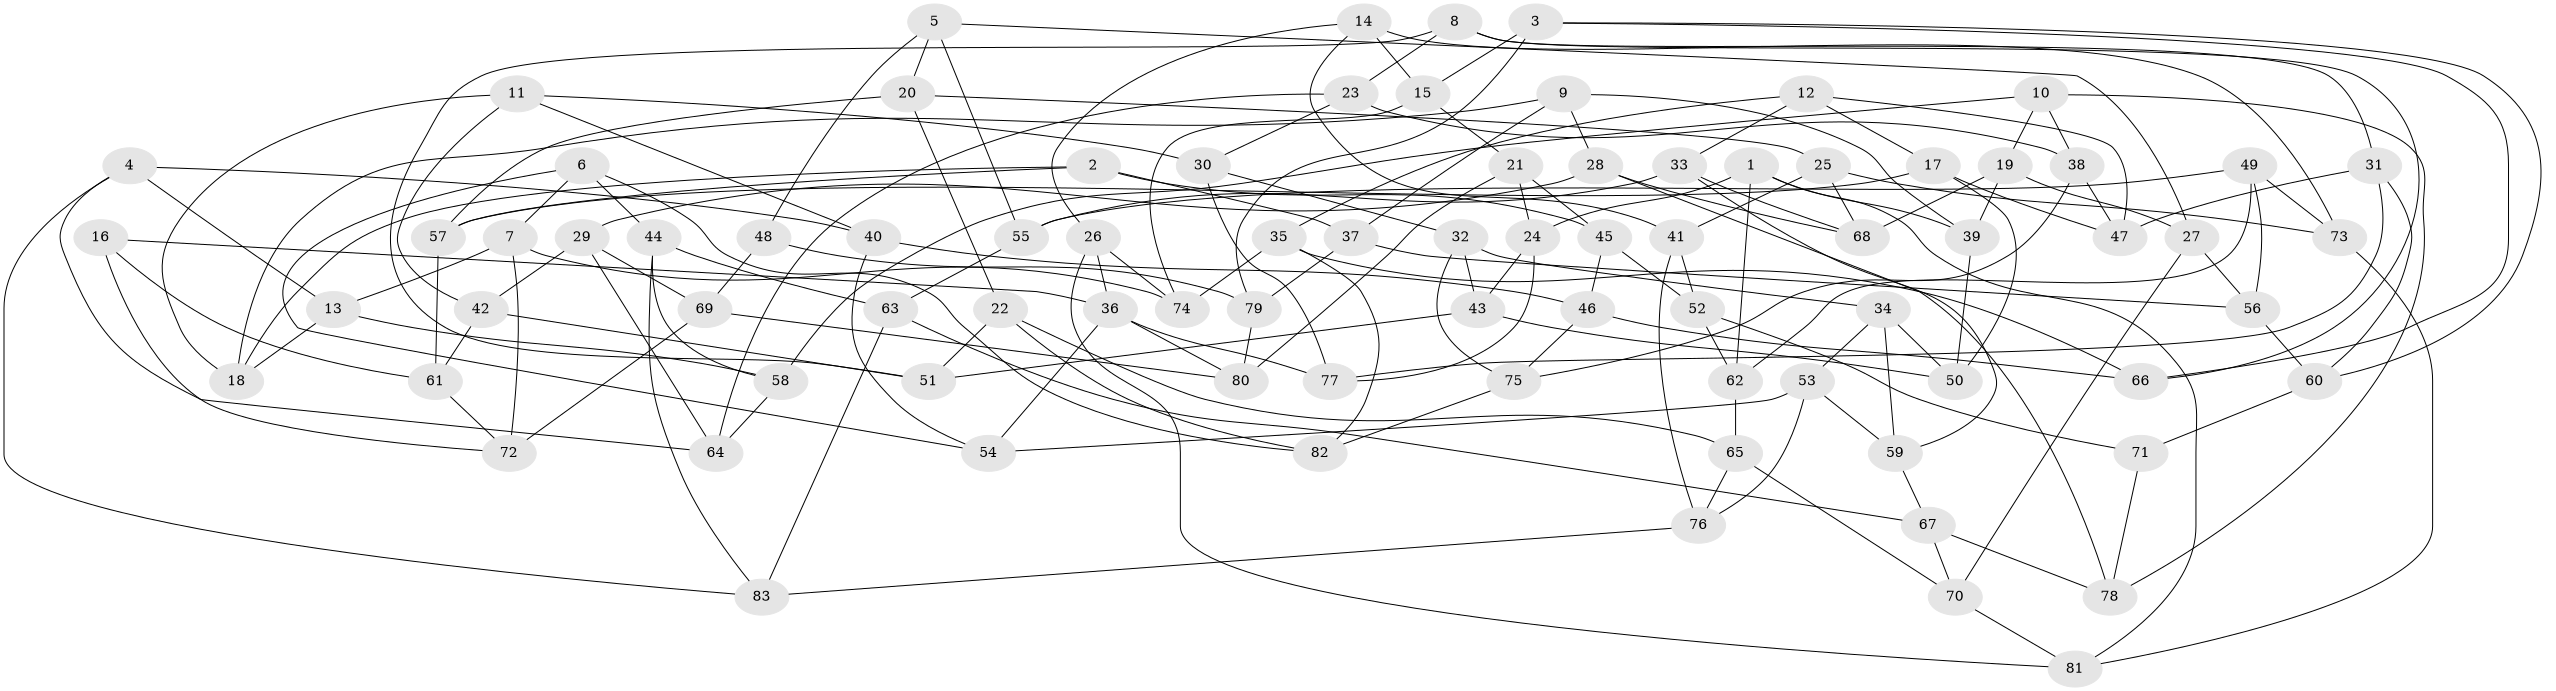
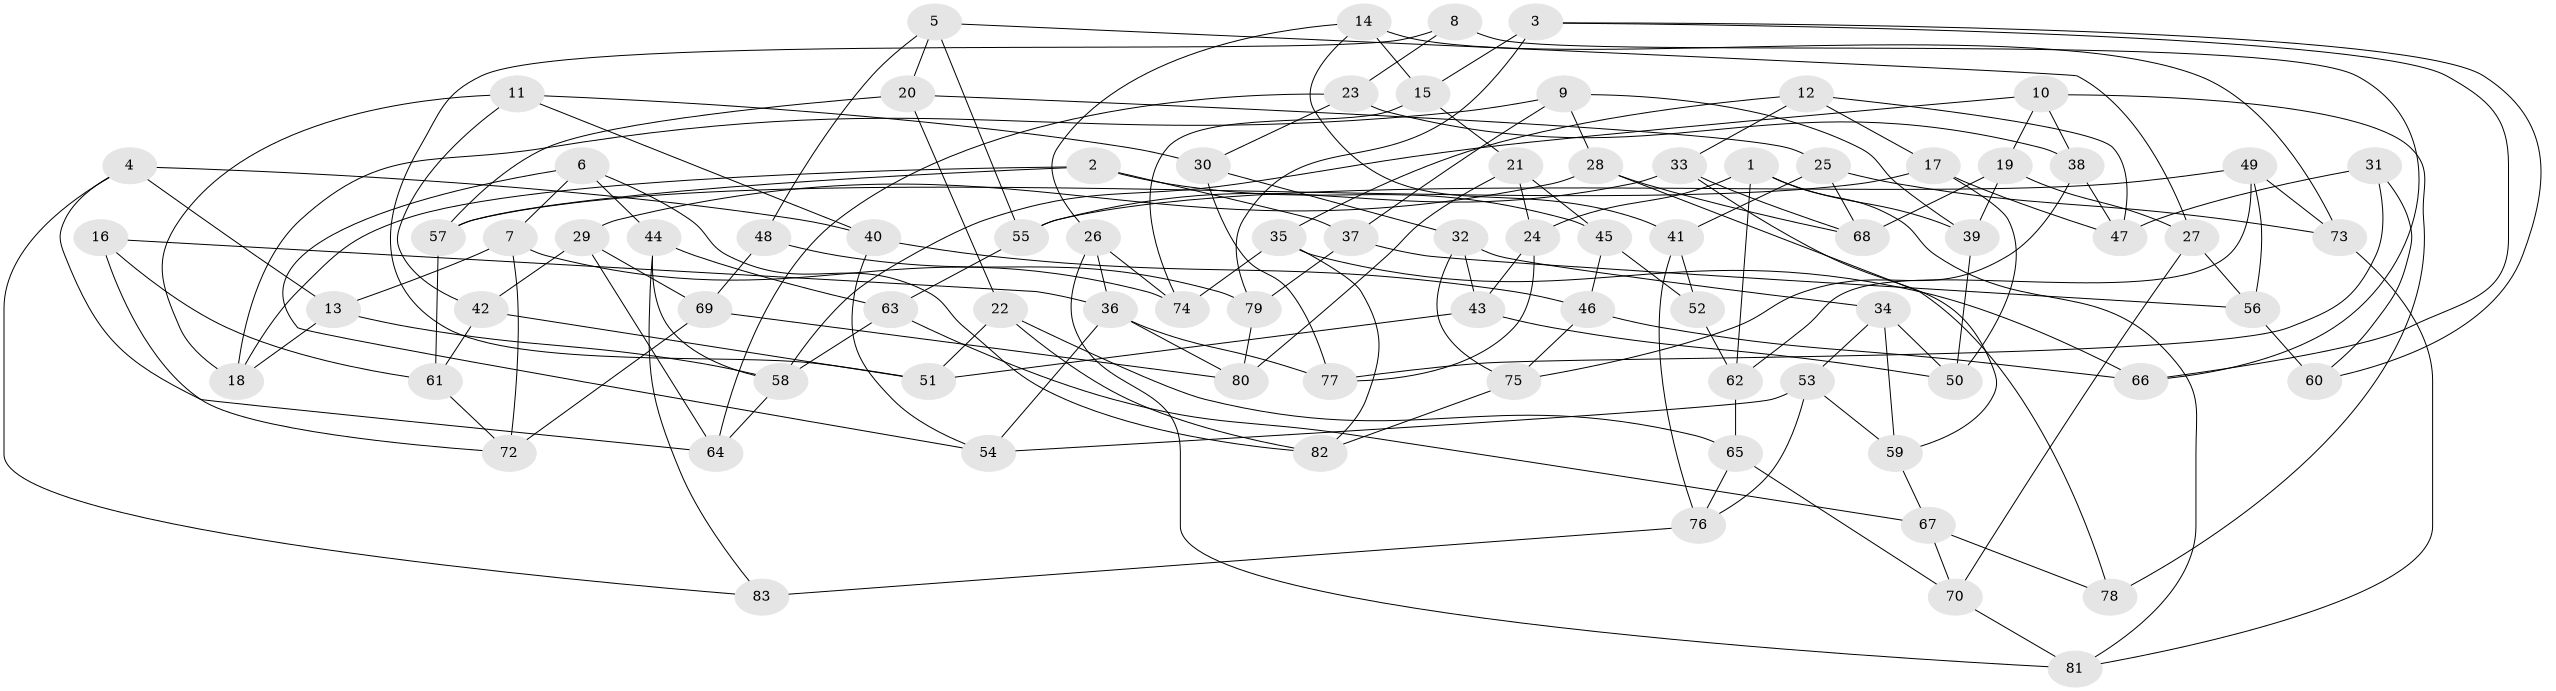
(1946, 47) -> none
(826, 453) -> (836, 346)
(2141, 453) -> none
